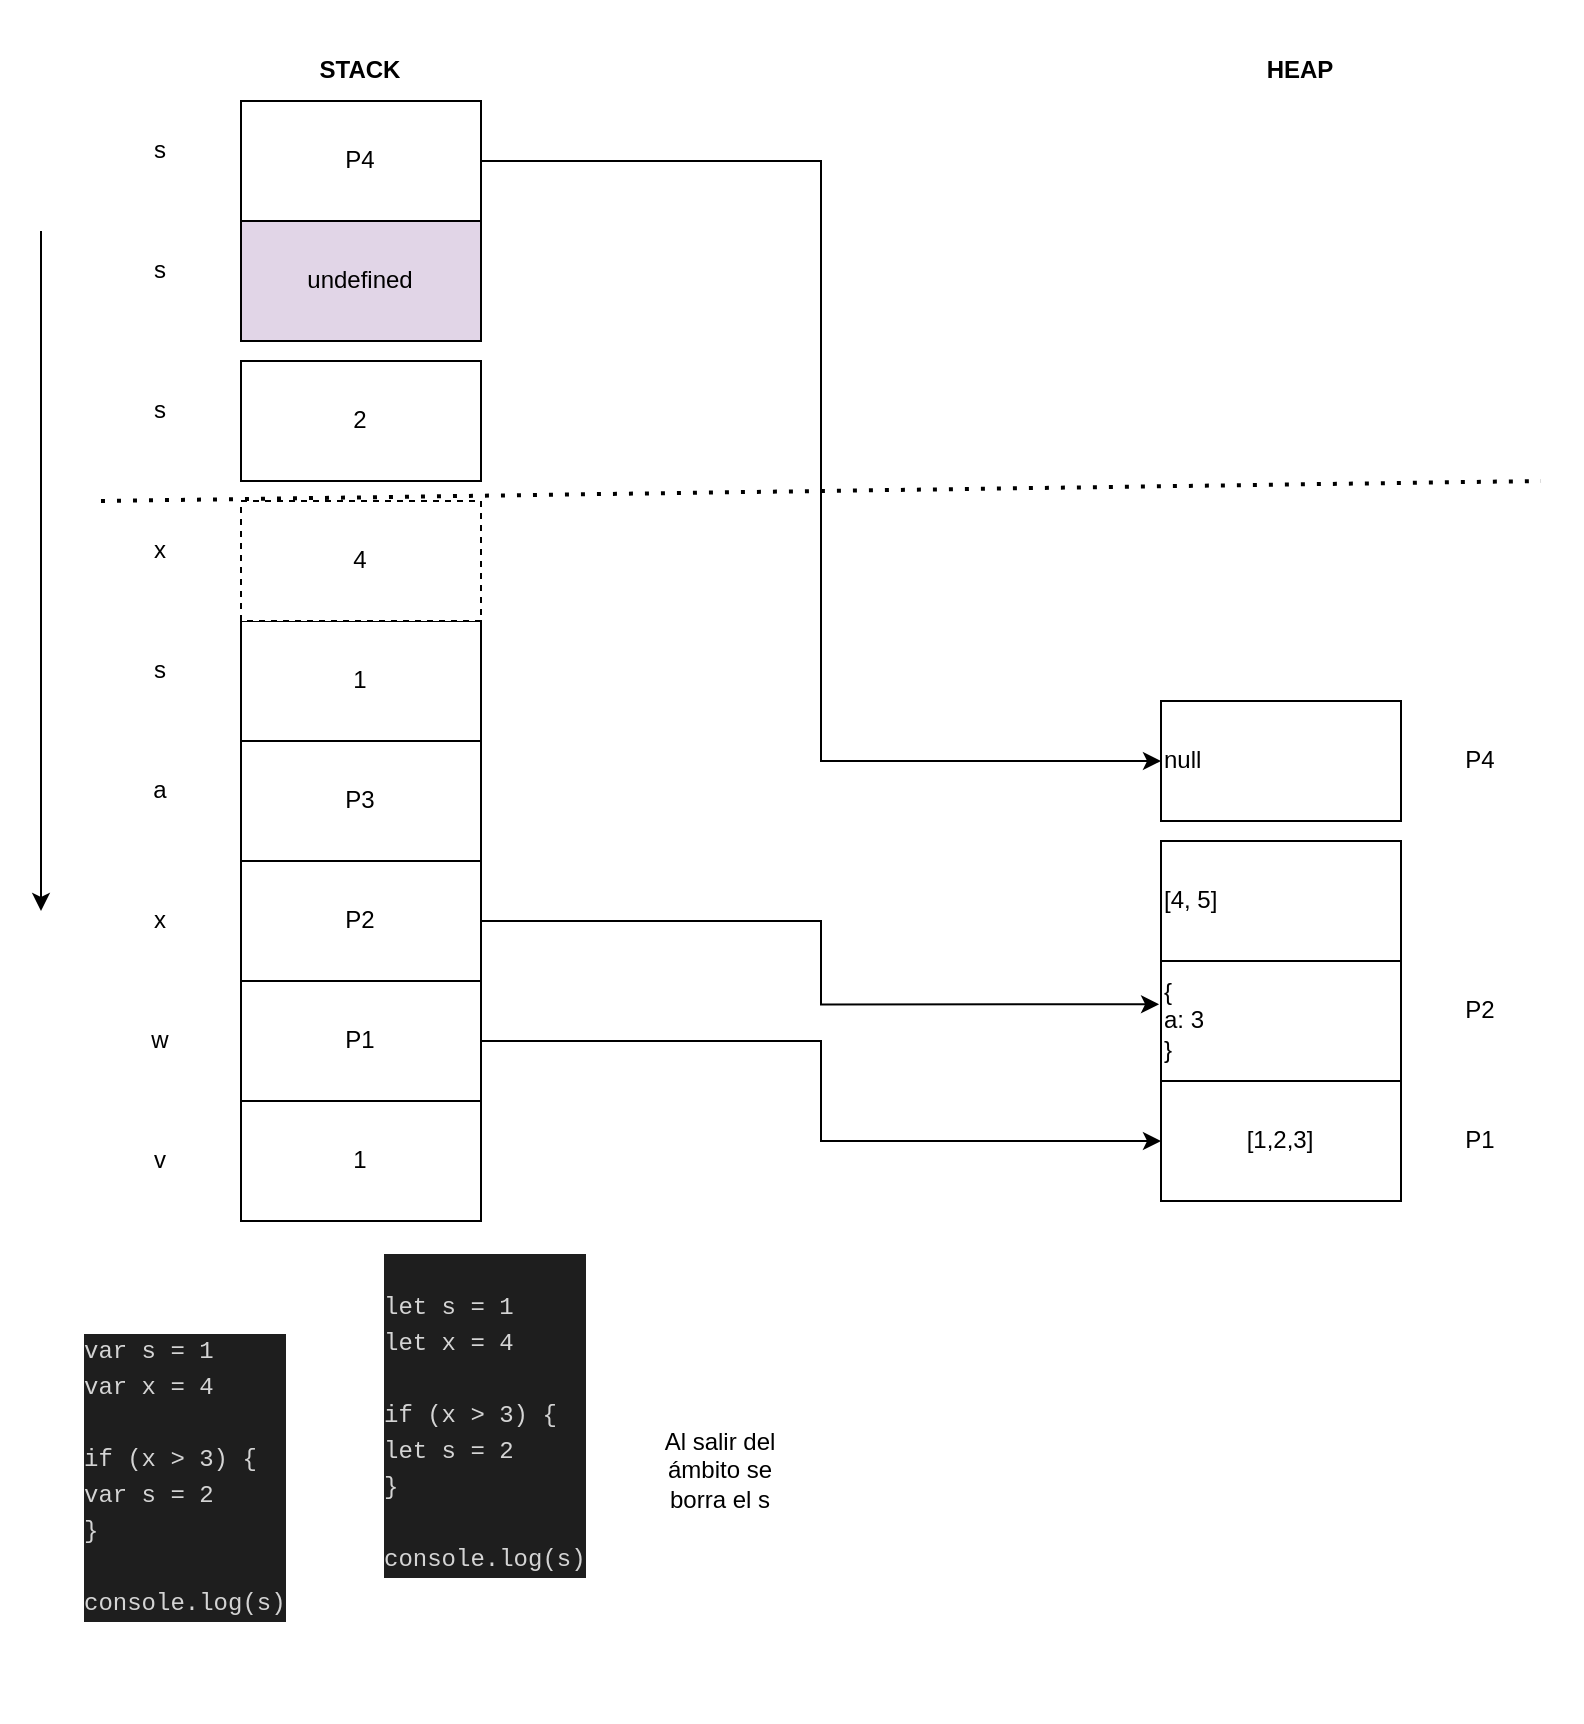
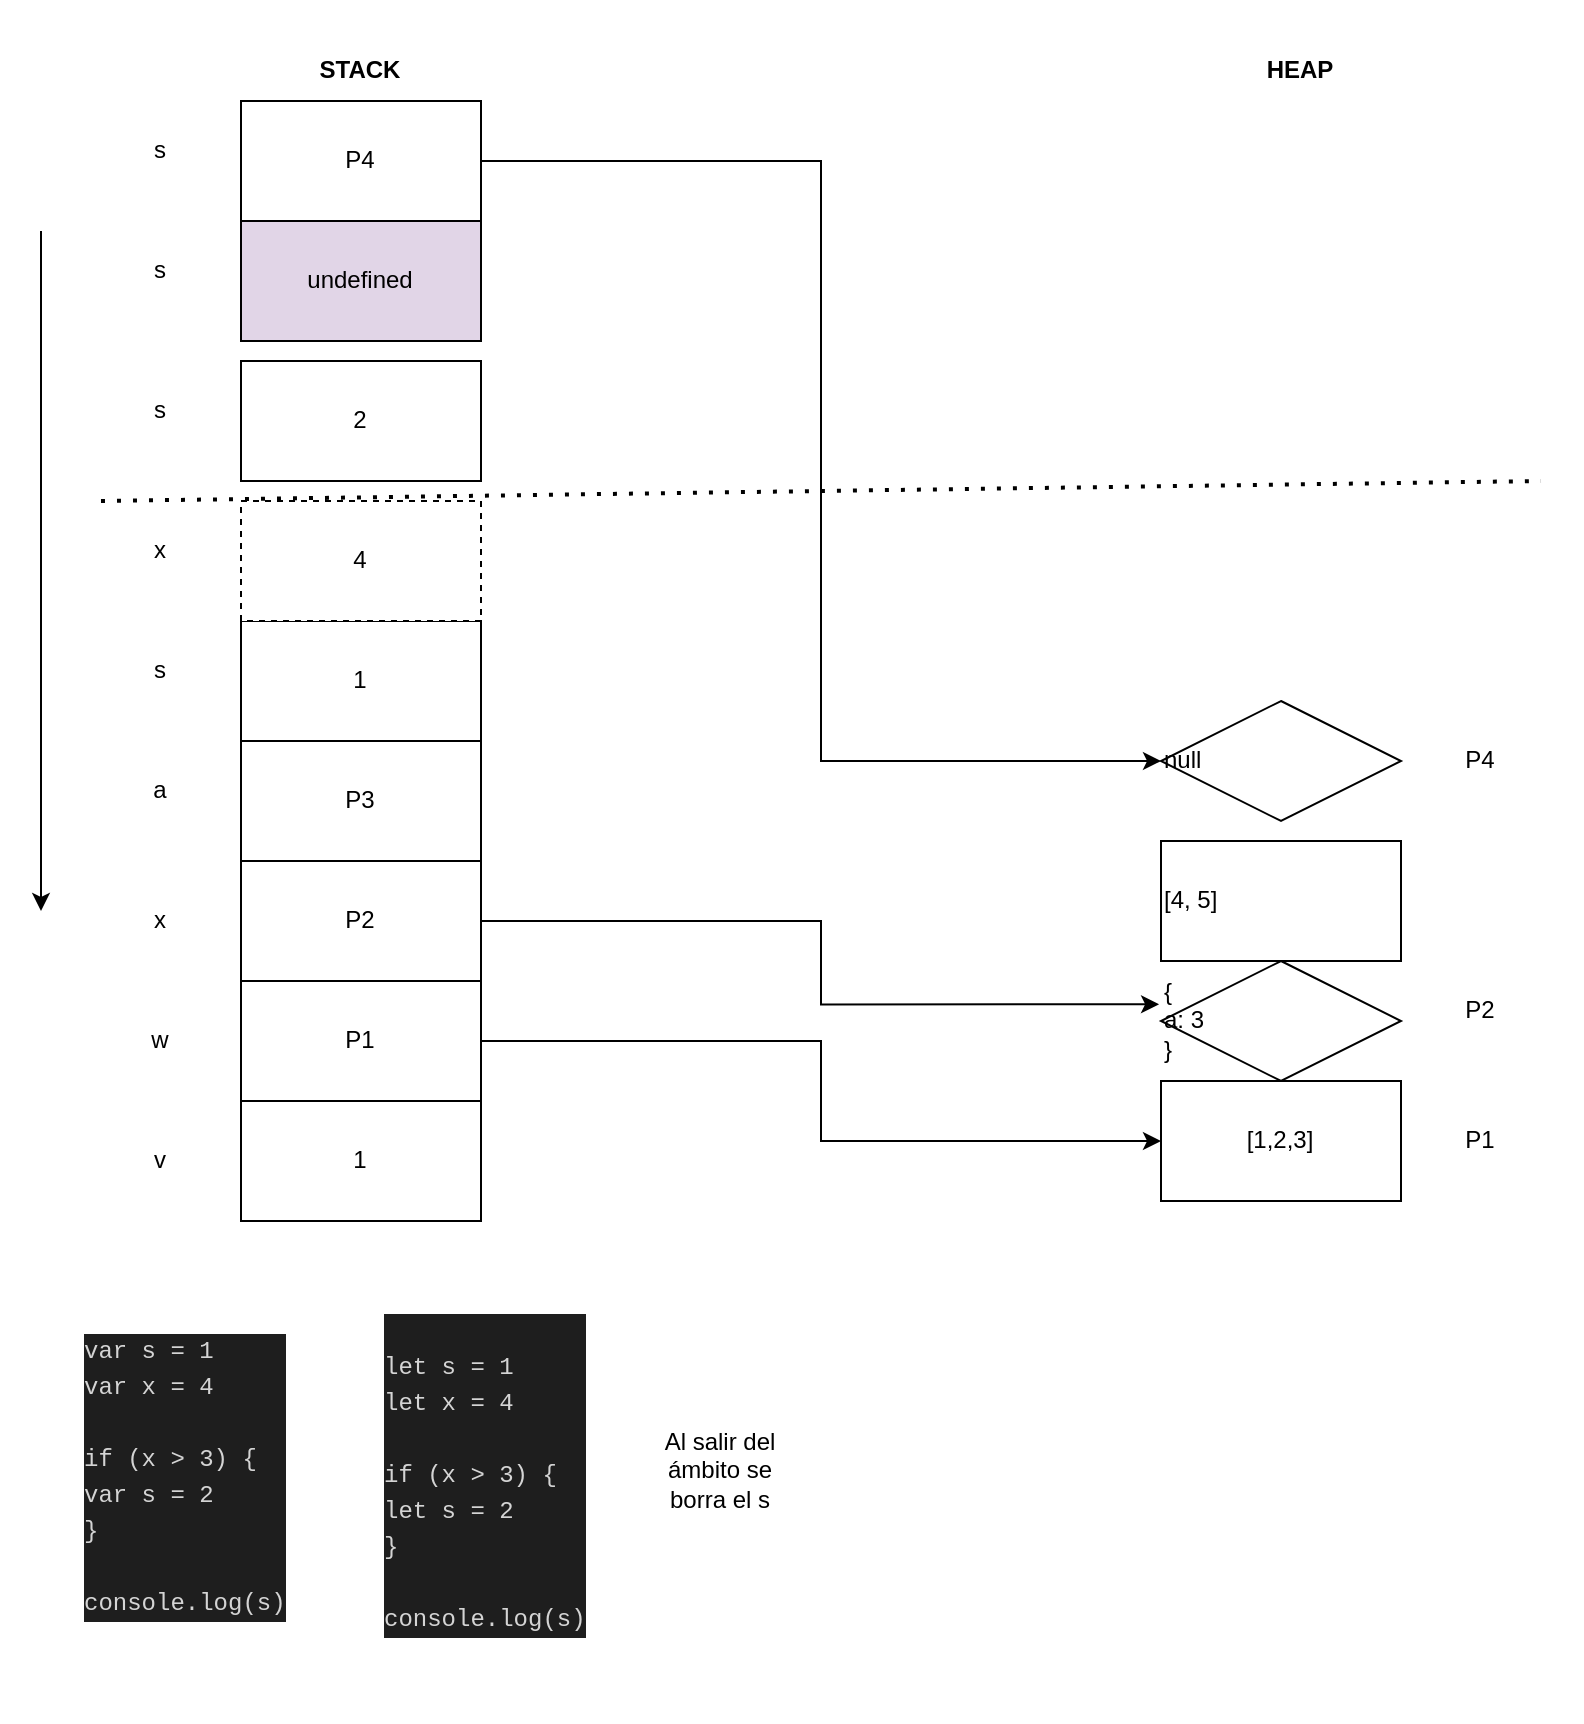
(1281, 761) -> (1281, 761)
(1281, 1021) -> (1281, 1021)
(511, 1431) -> (511, 1491)
